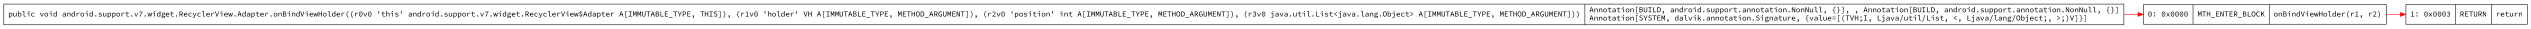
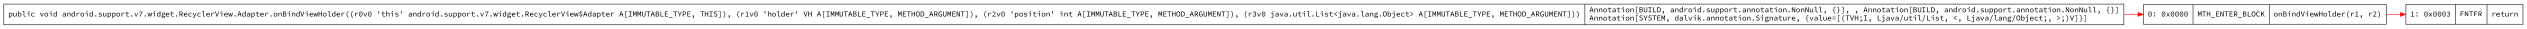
(2473, 14) -> (2471, 14)
